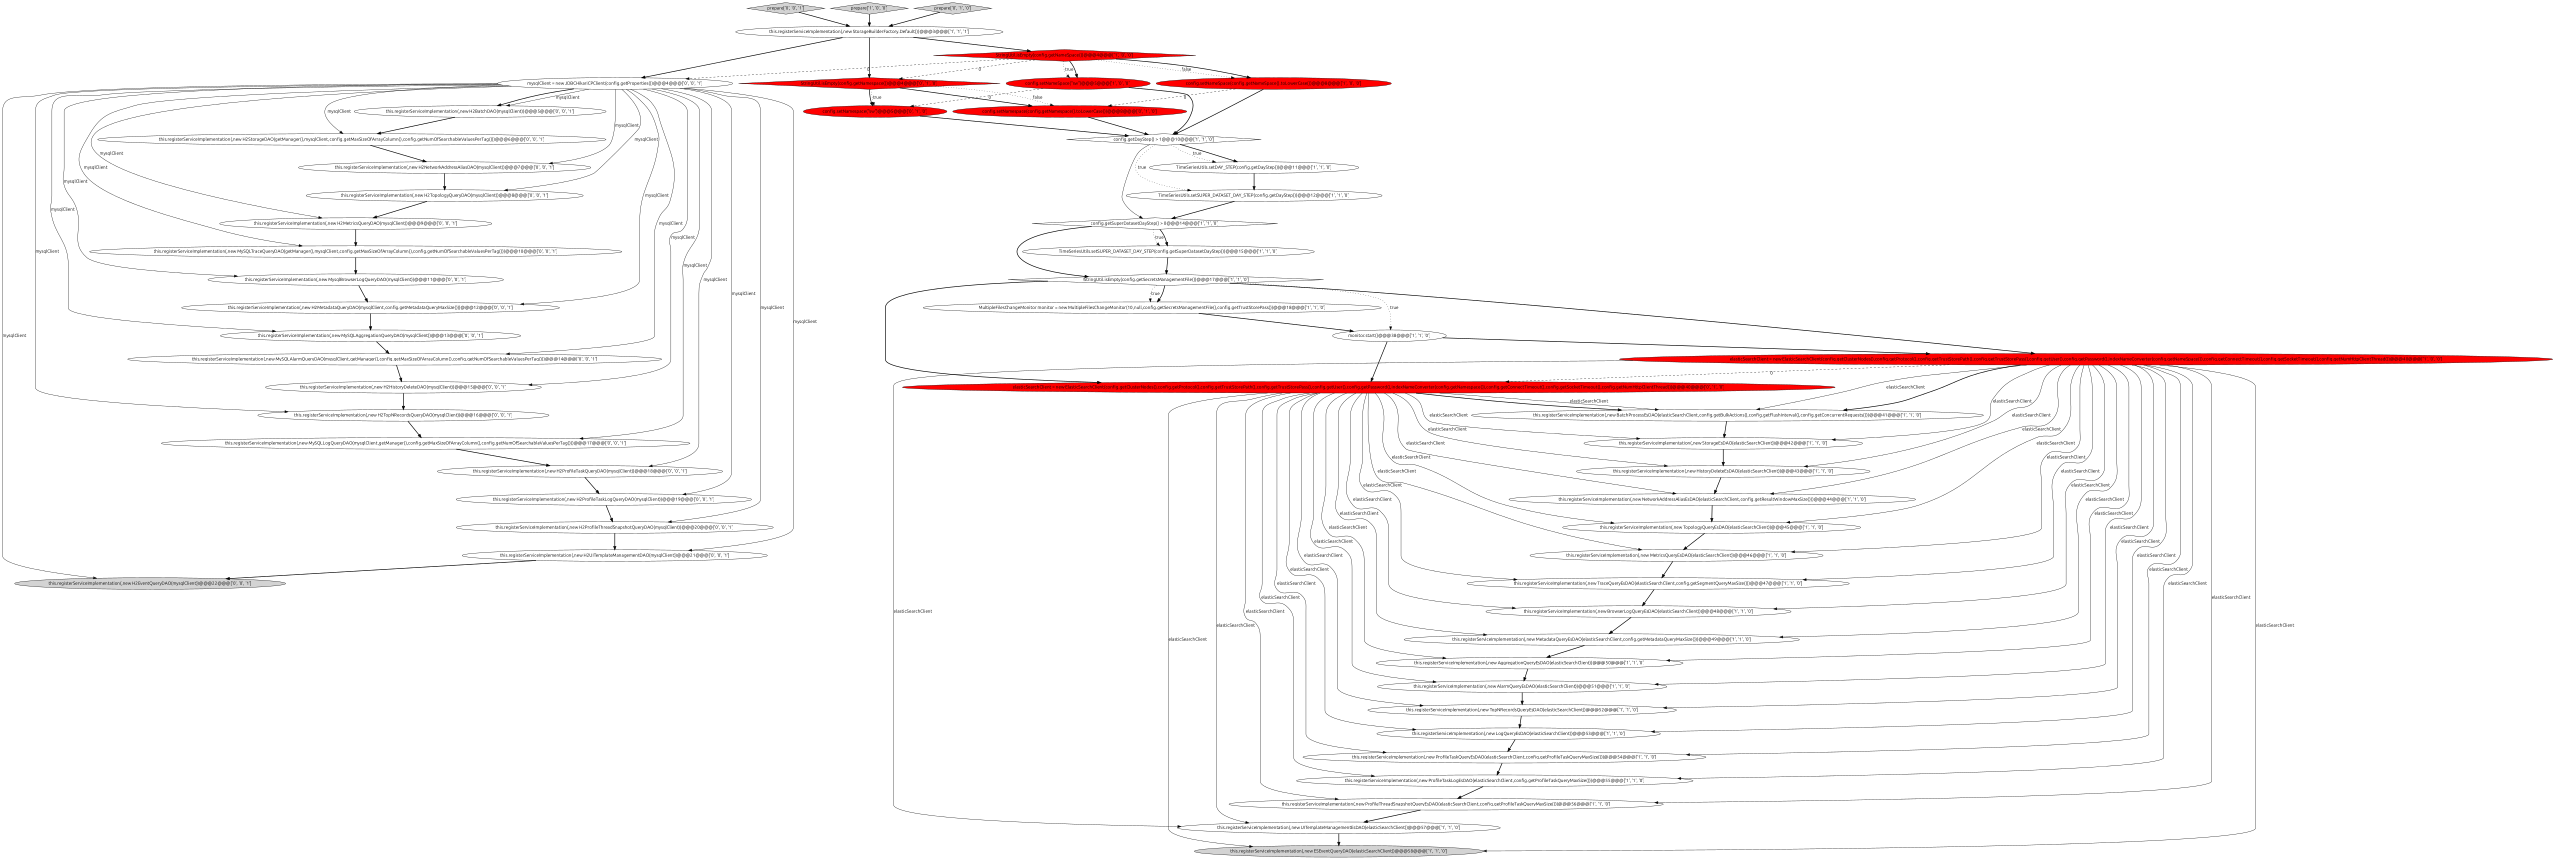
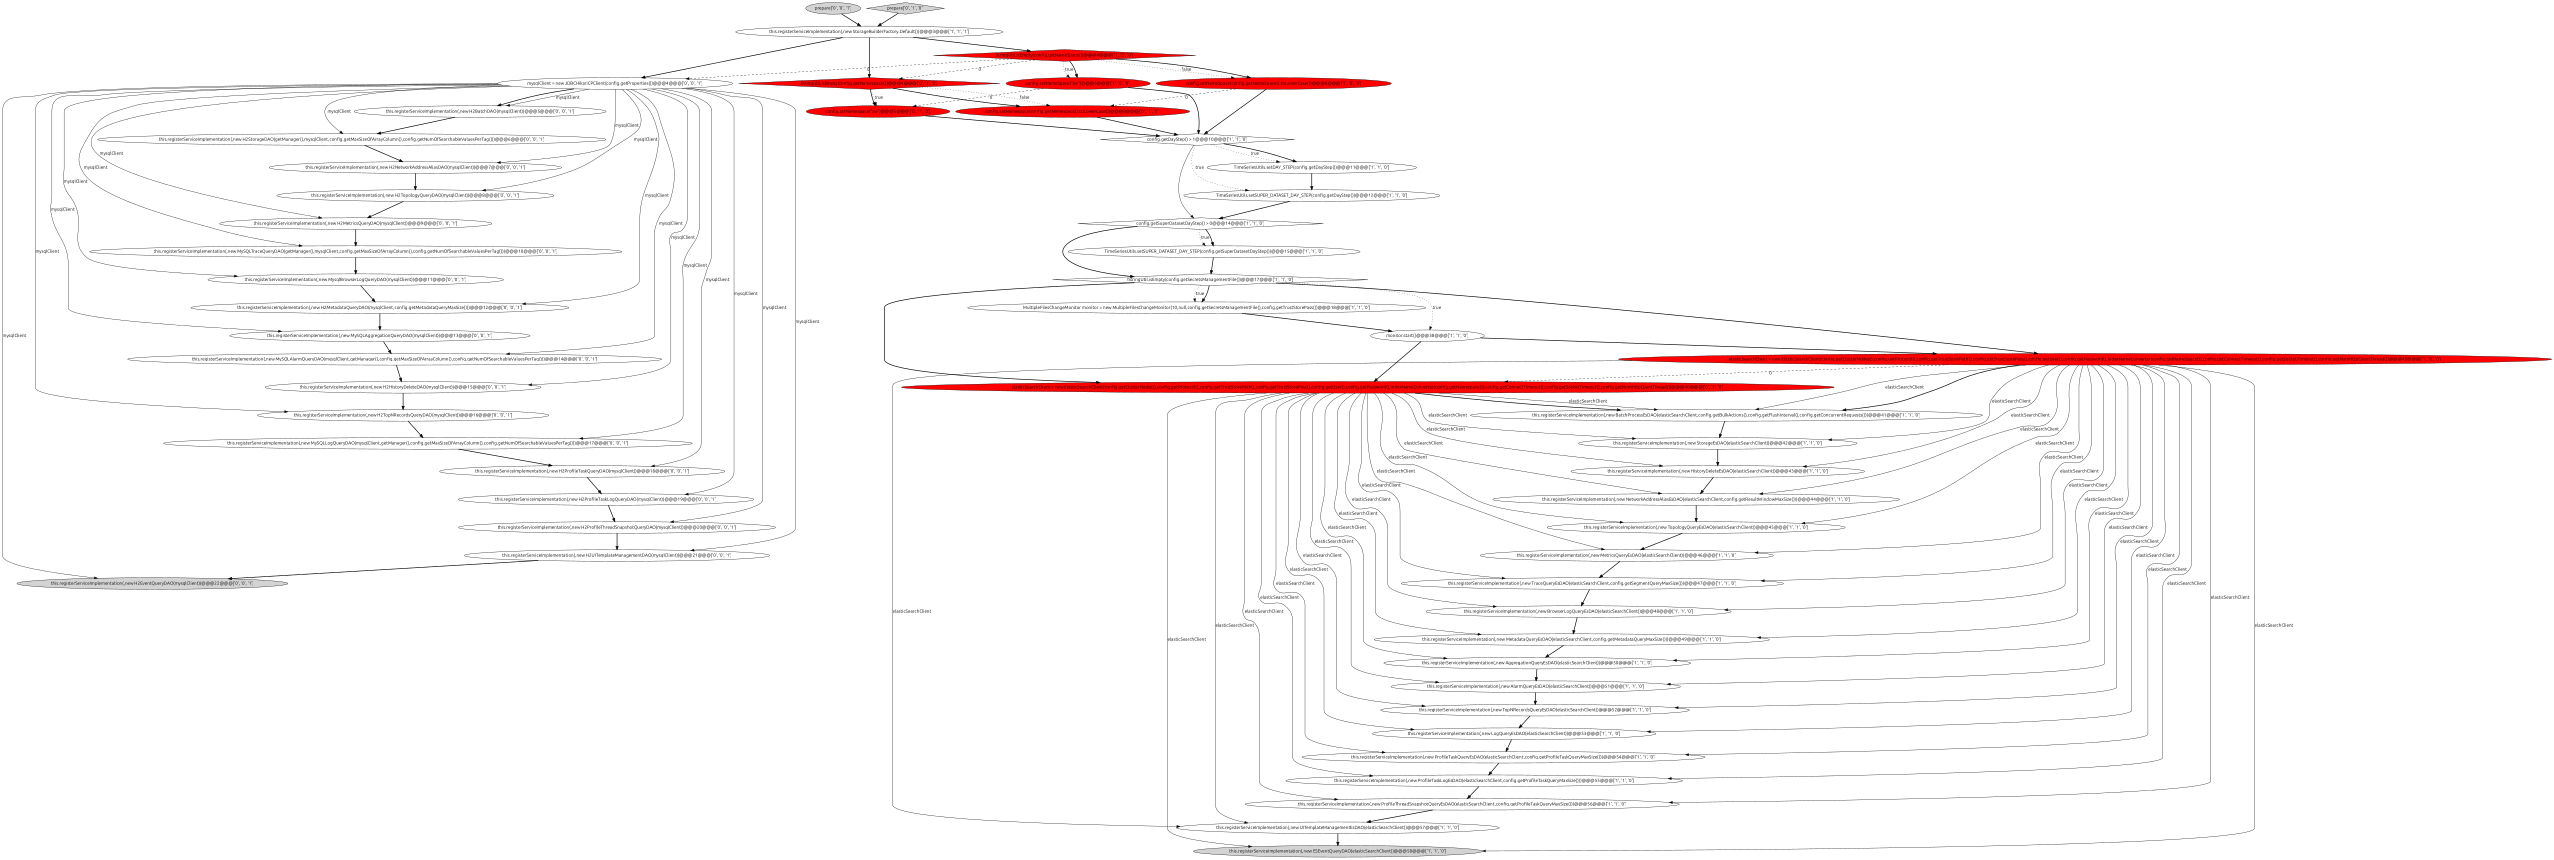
(786, 8) -> (833, 8)
(869, 8) -> none
